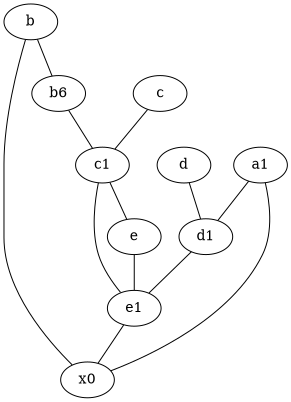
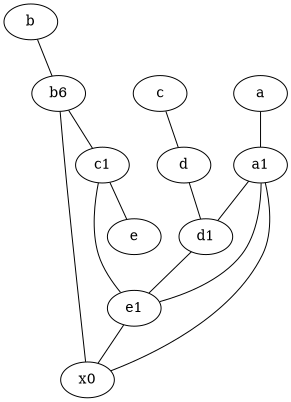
none -> (261, 93)
(131, 129) -> (172, 129)
(4, 211) -> (72, 237)
(134, 273) -> (235, 262)
